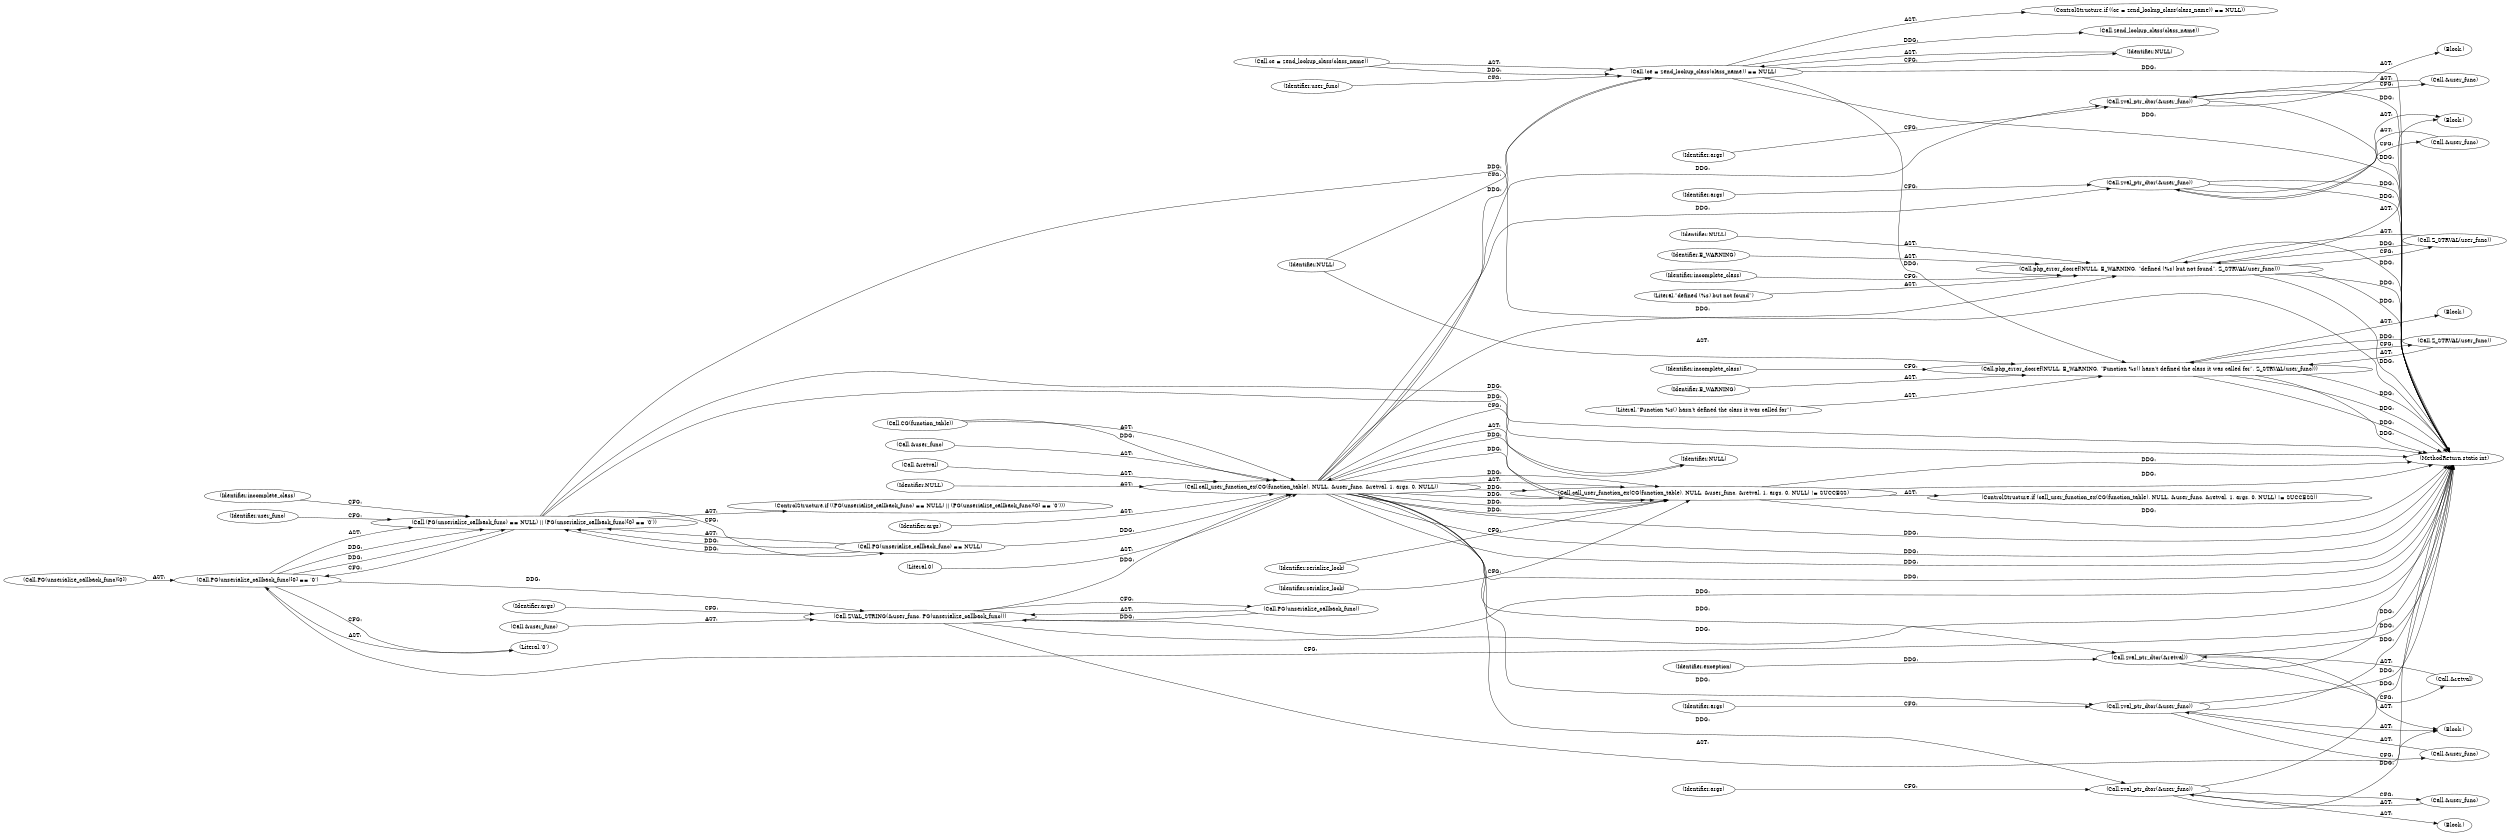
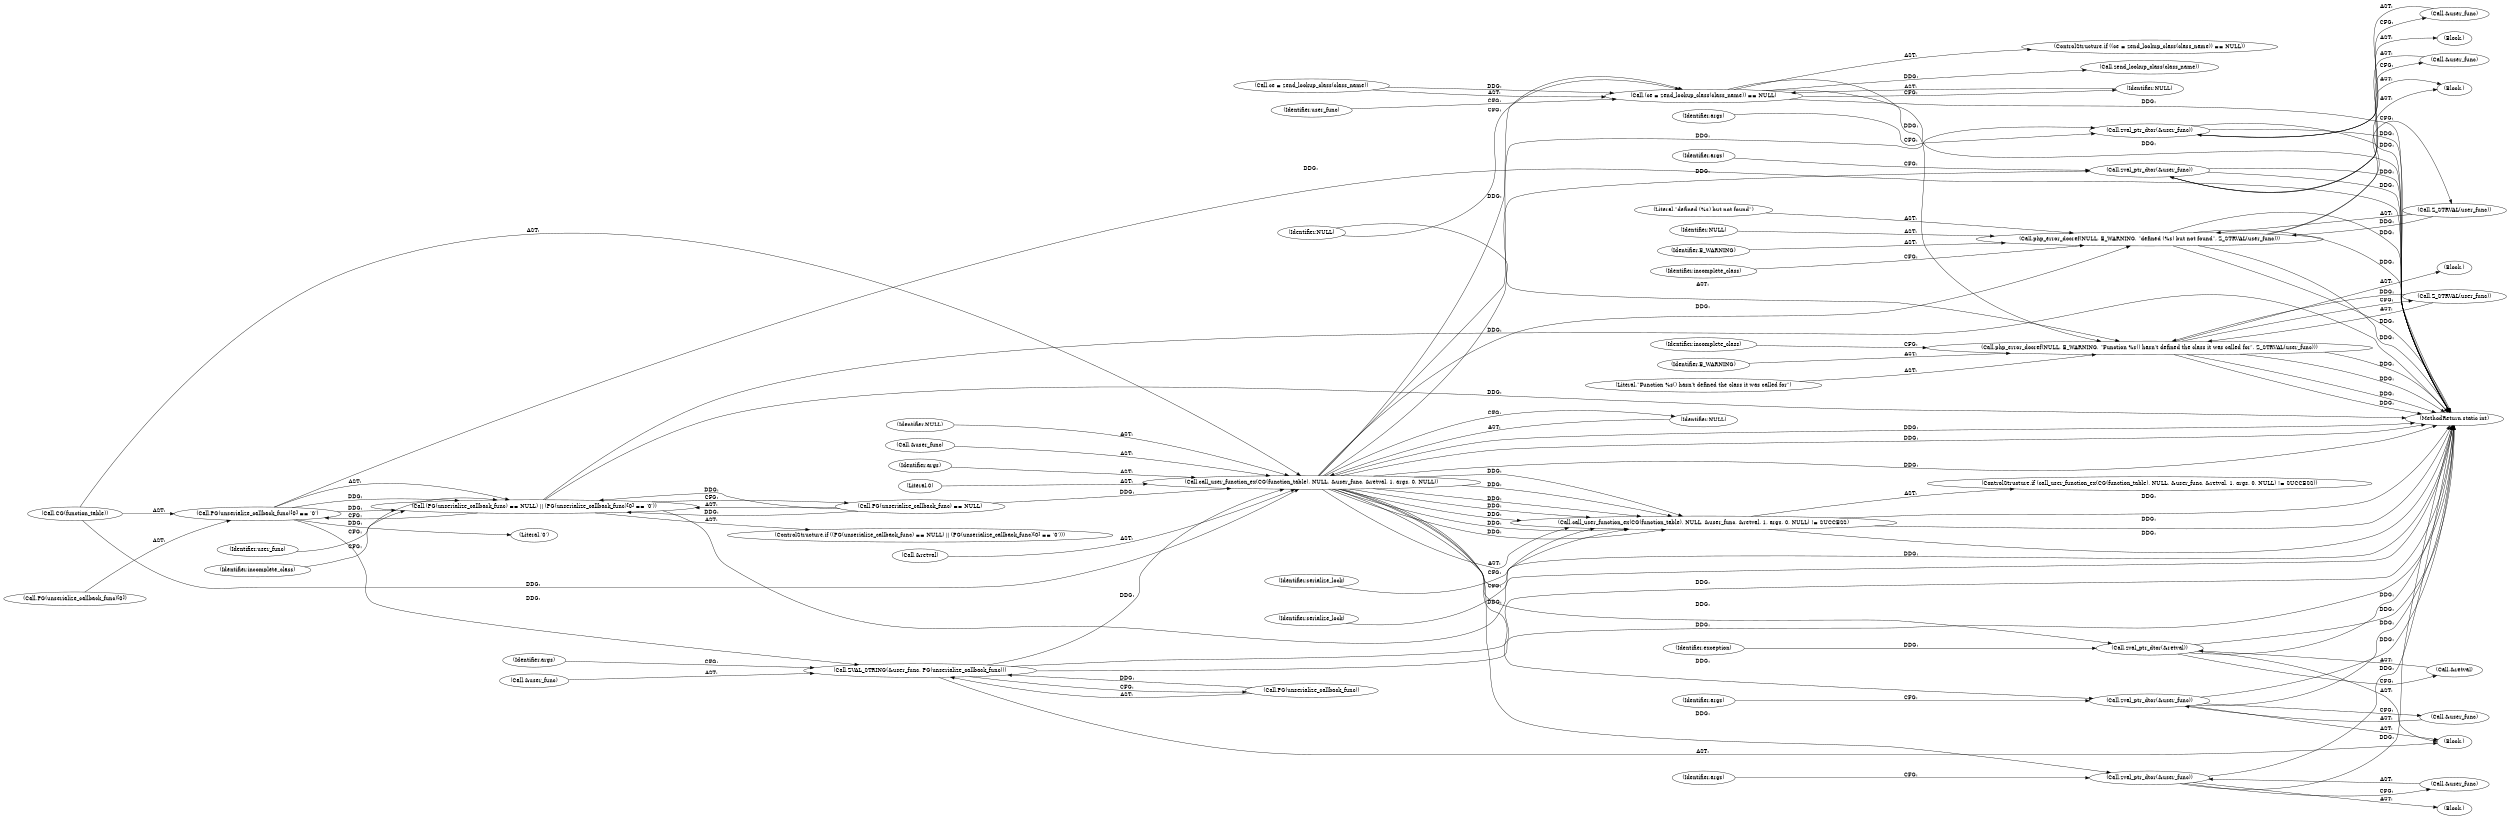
(356, 620) -> (356, 523)
(383, 647) -> (146, 514)
(1312, 650) -> (1312, 169)
